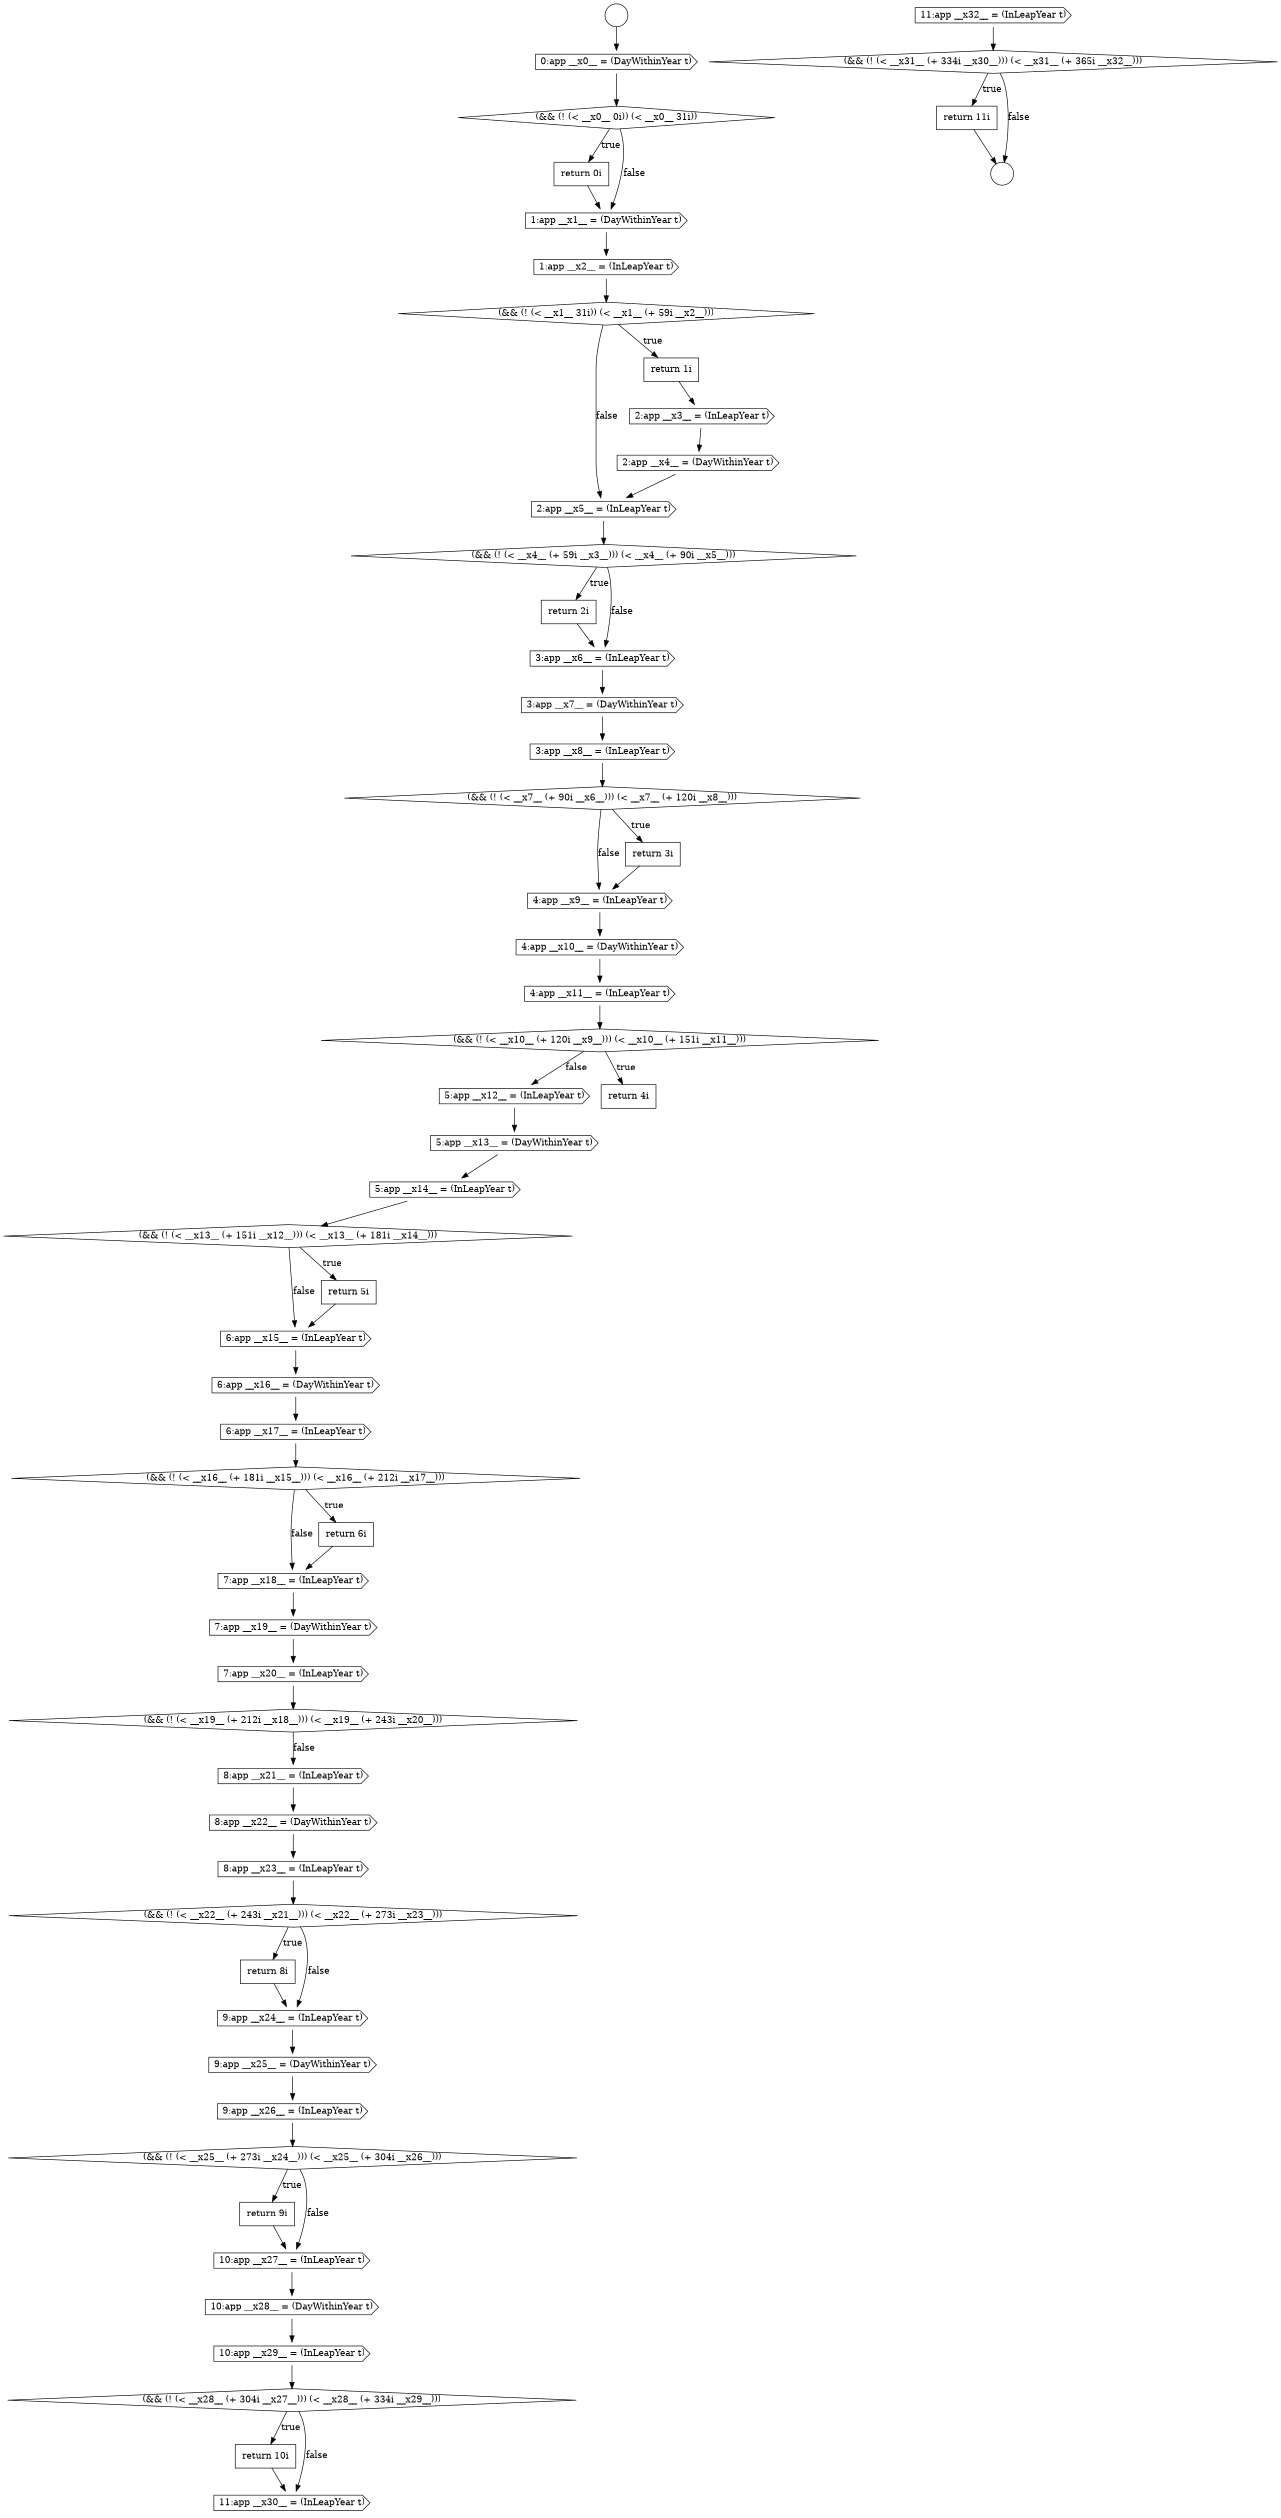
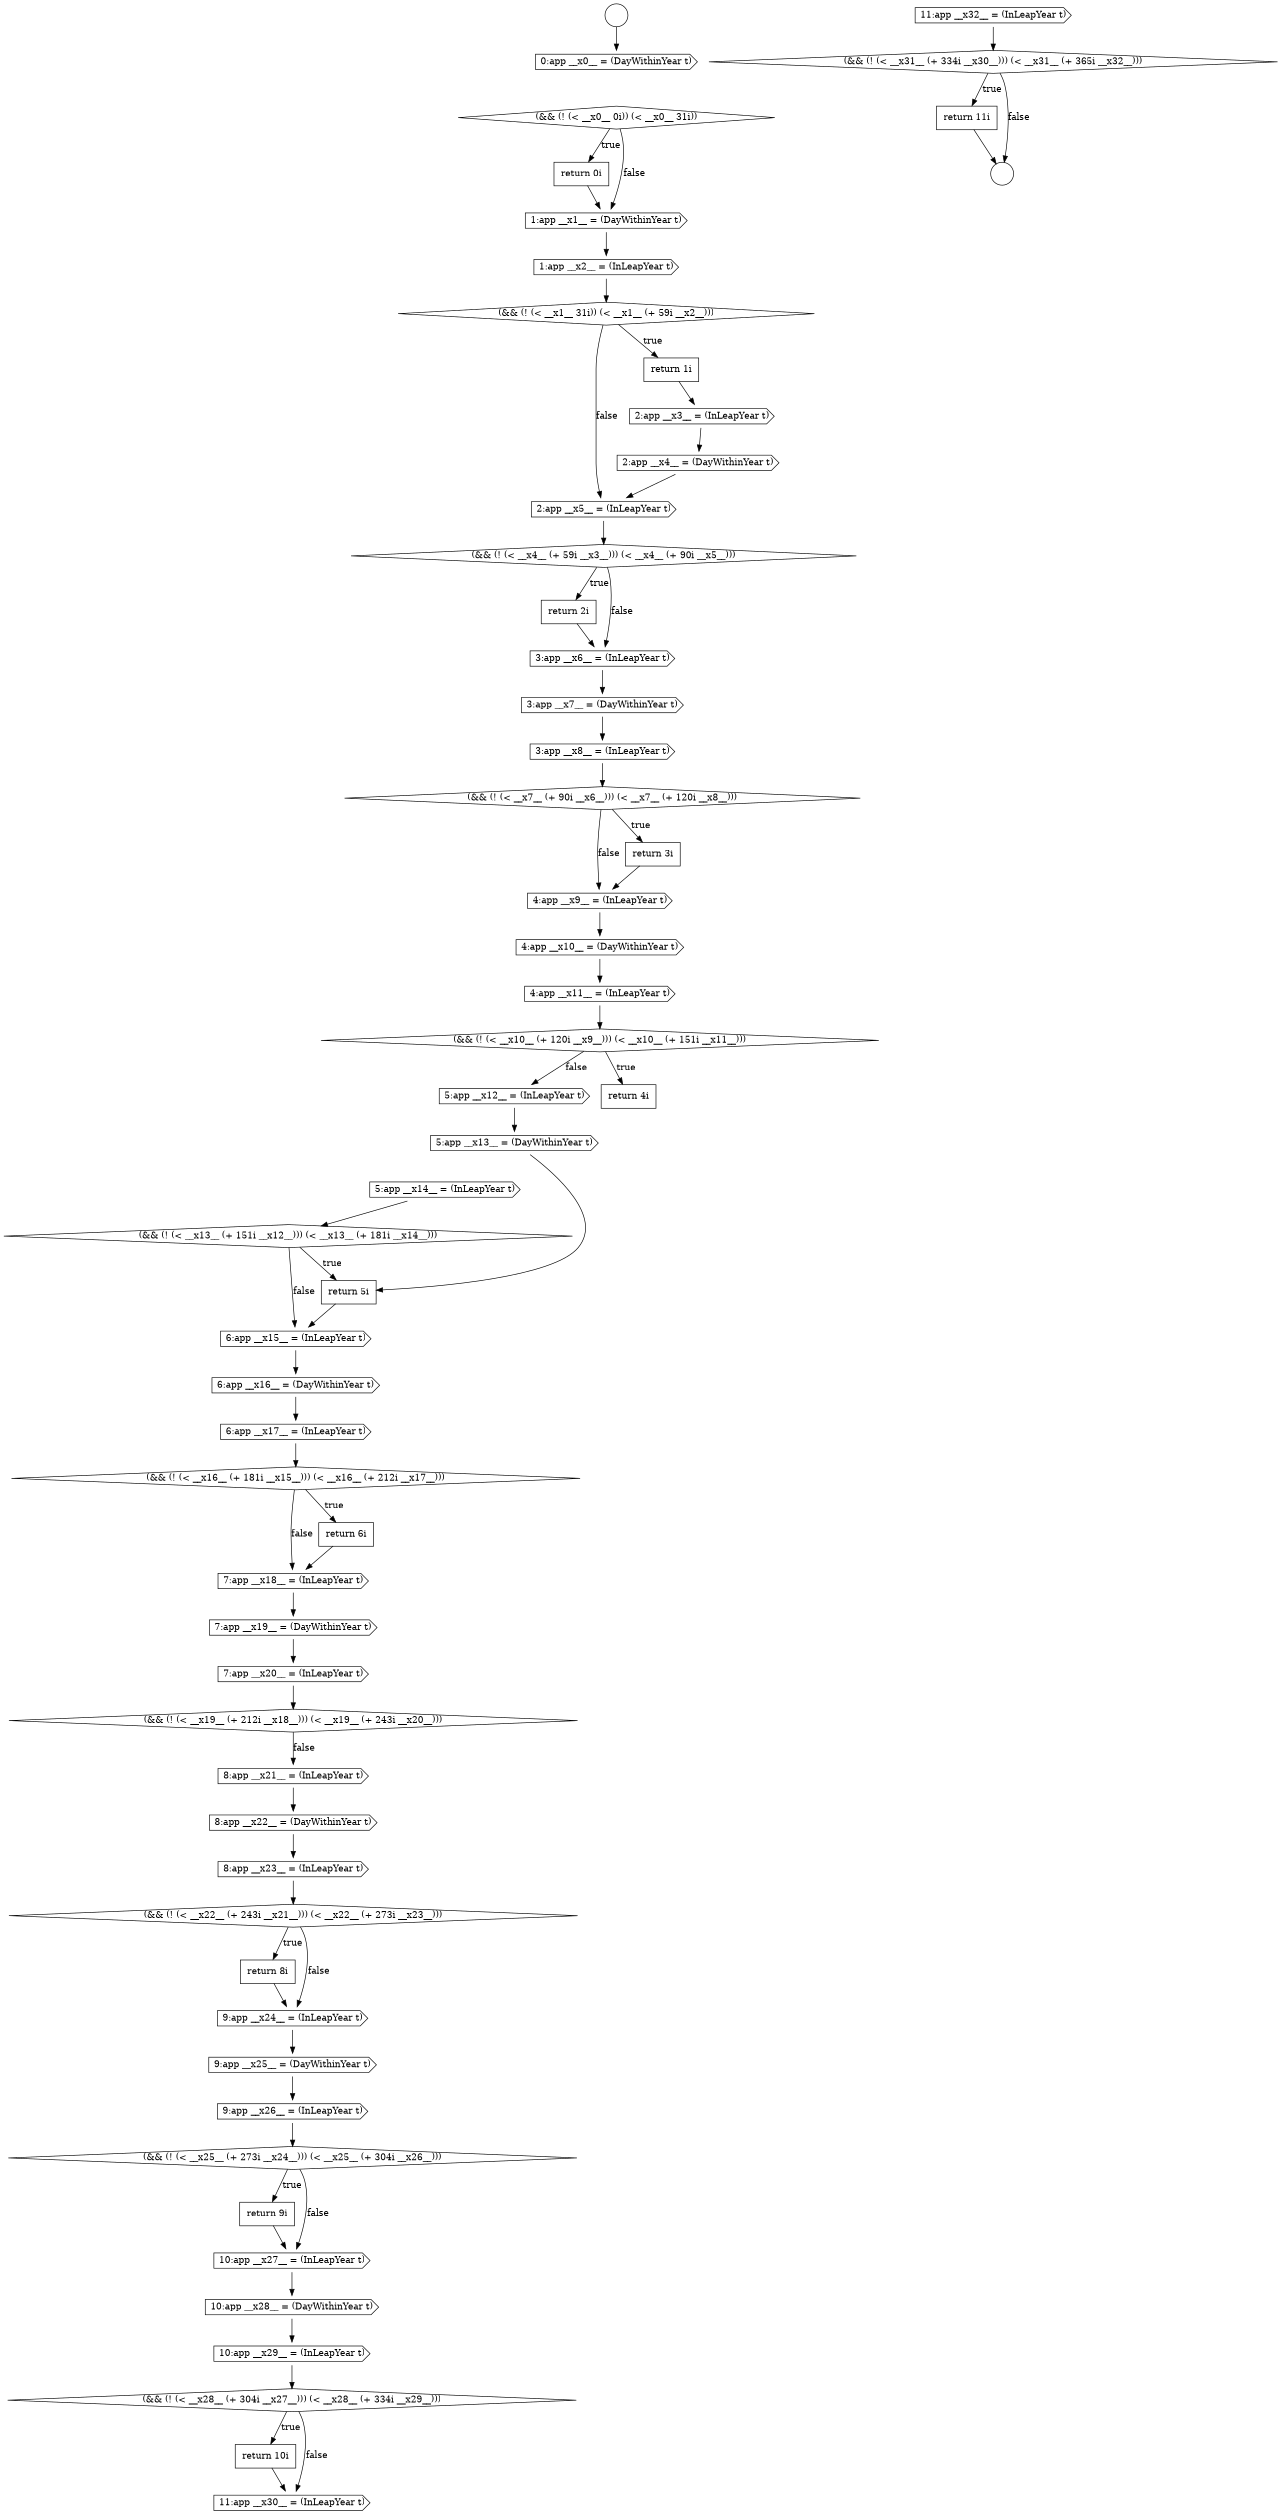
(616, 87) -> none
(482, 1165) -> (540, 1268)
